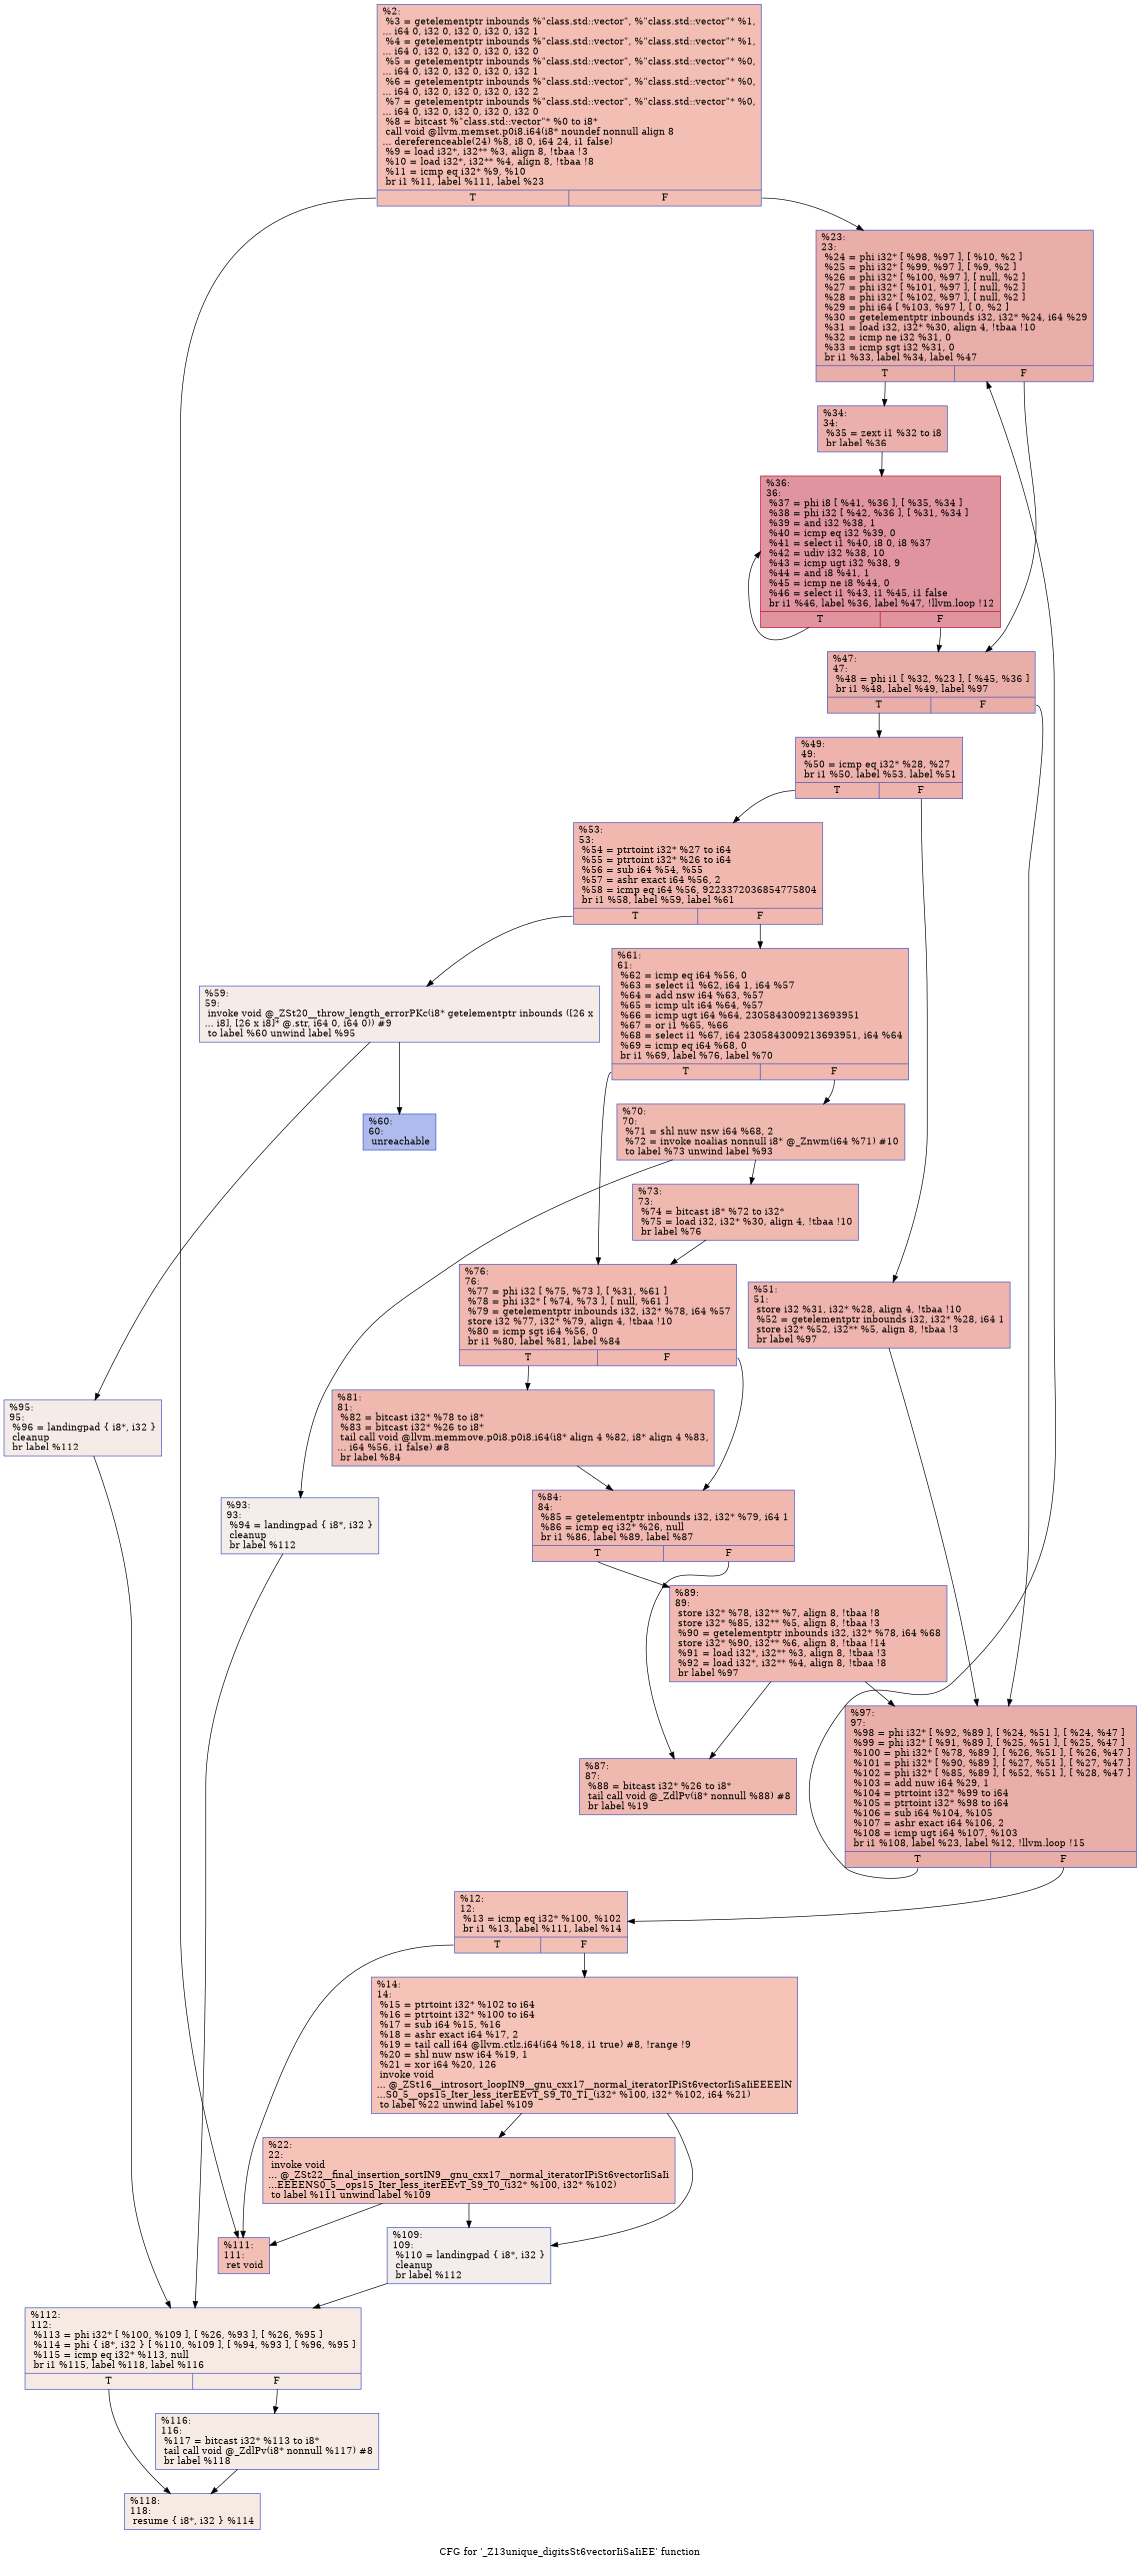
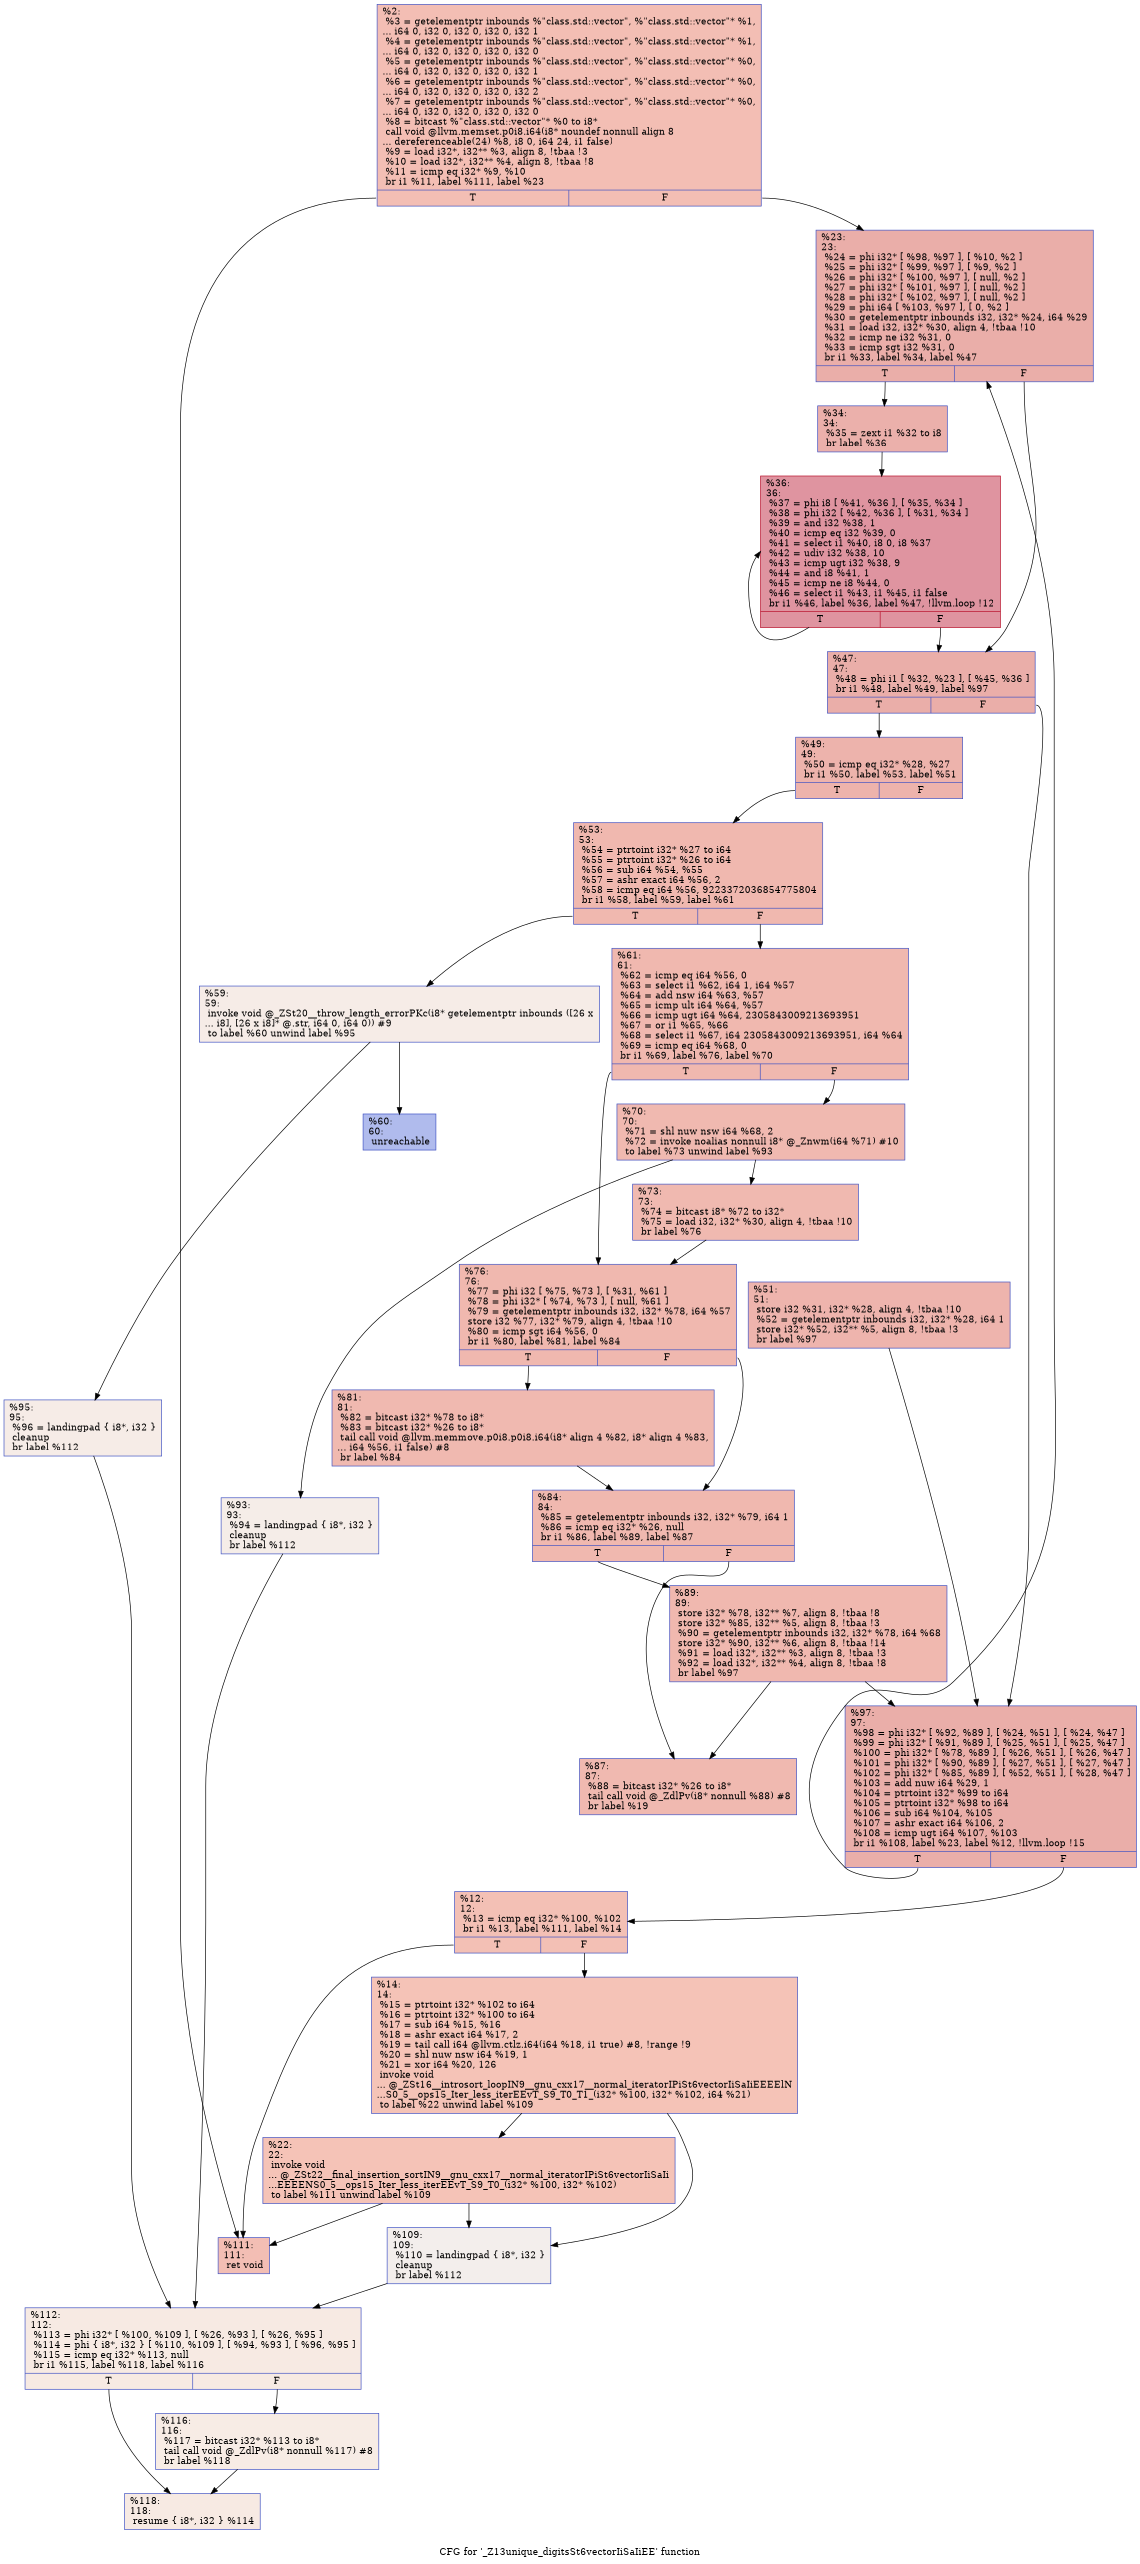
(927, 1039) -> none
